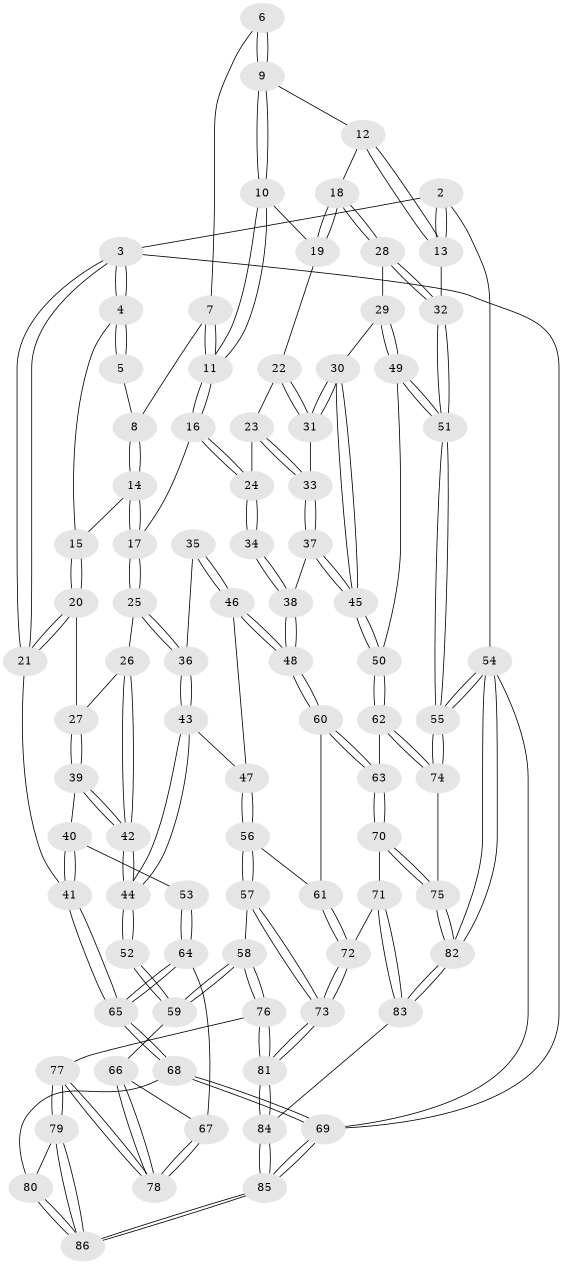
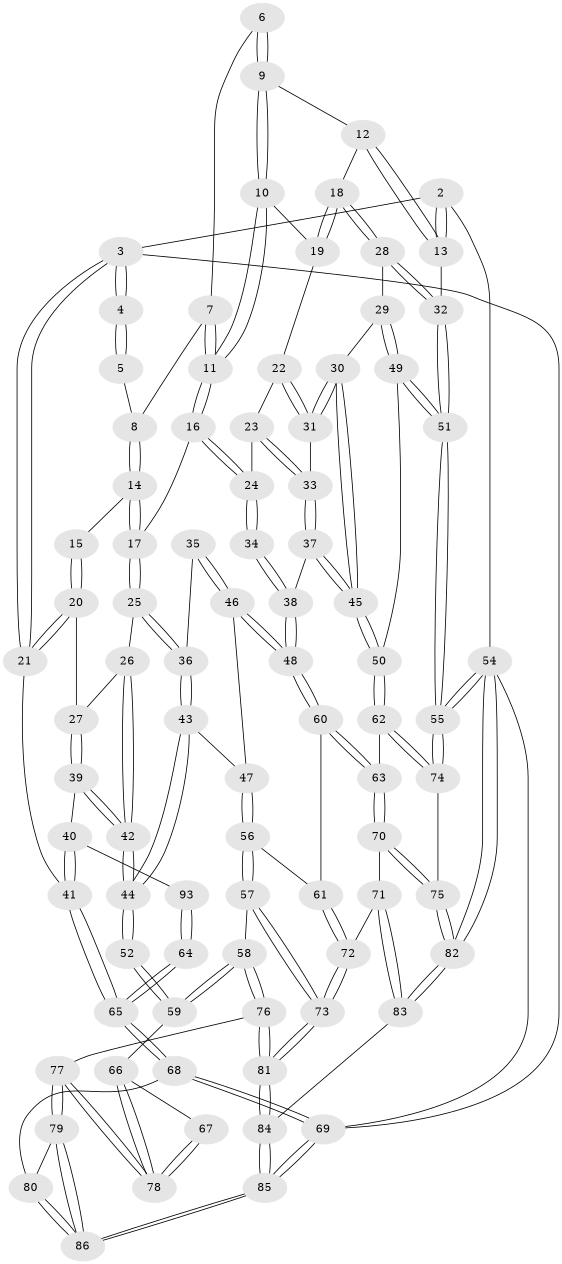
(77, 423) -> none
(187, 895) -> (187, 895)
(209, 1040) -> none
